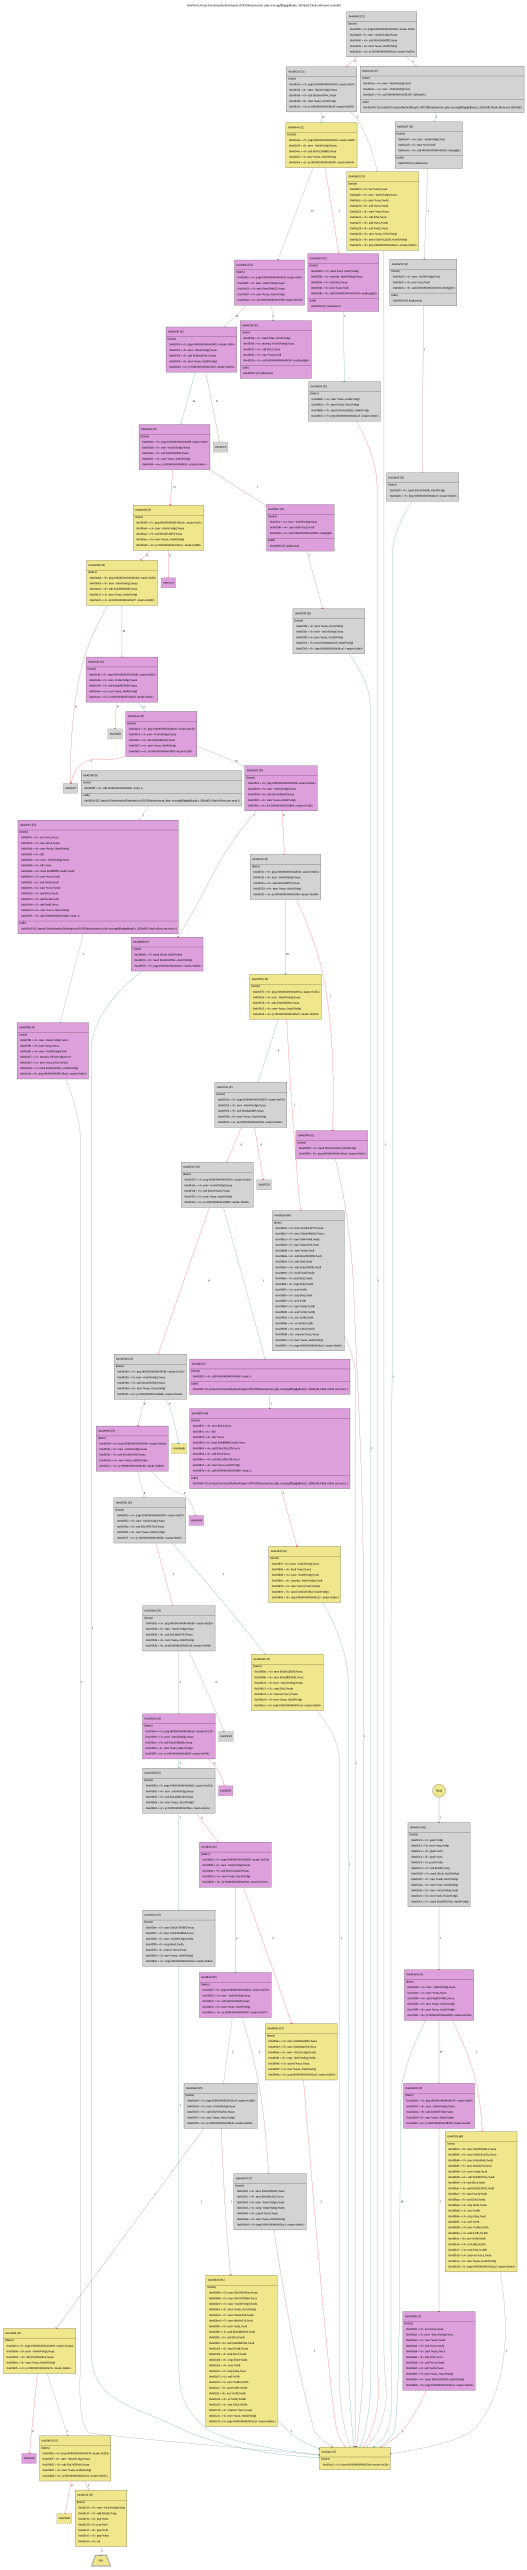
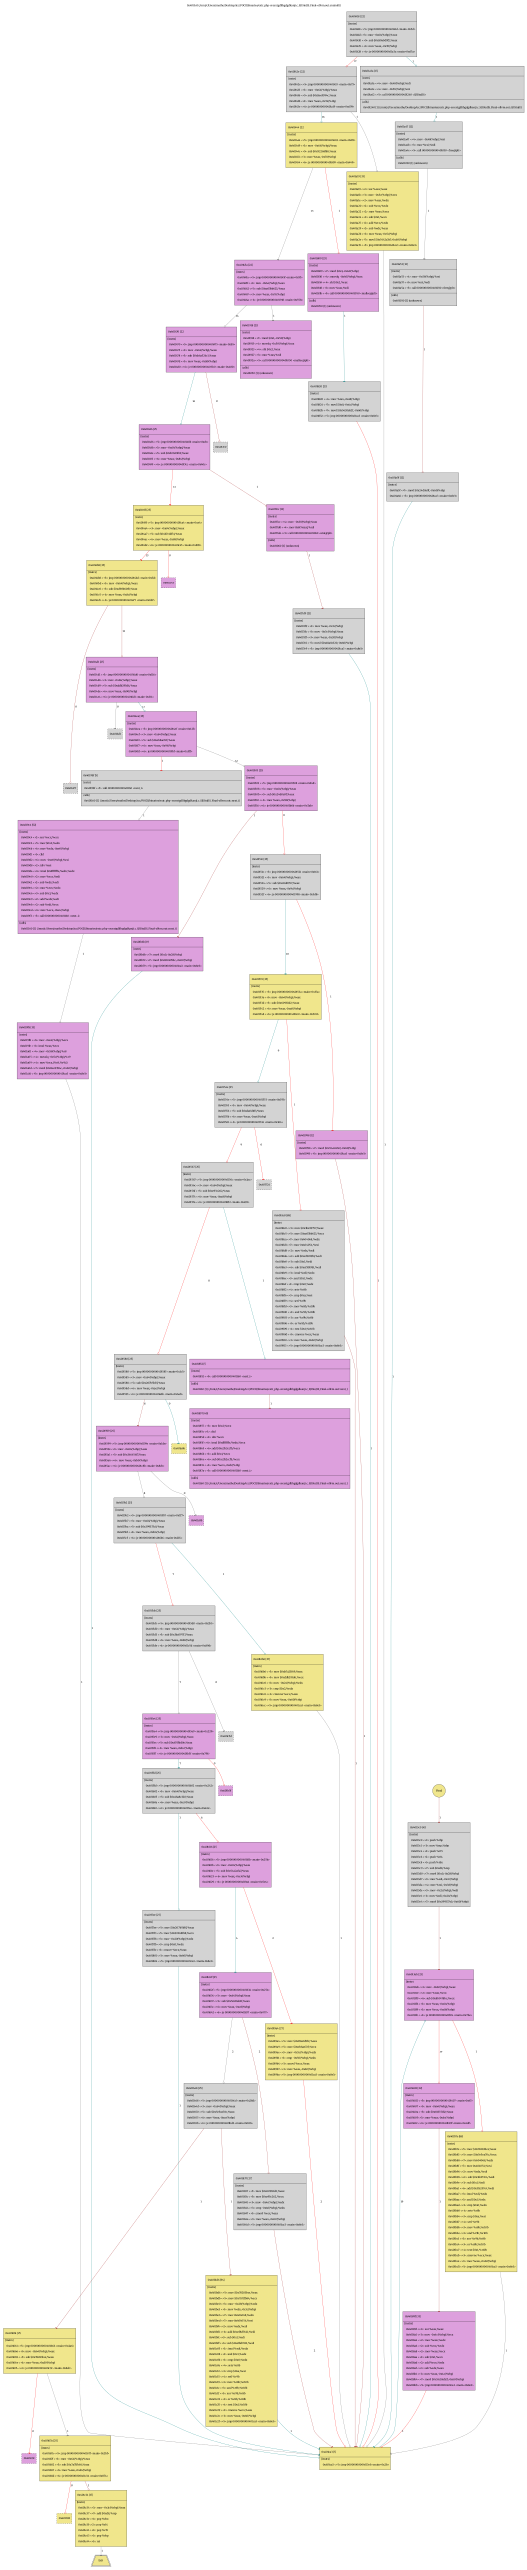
(93, 760) -> (161, 763)
(305, 1574) -> none
